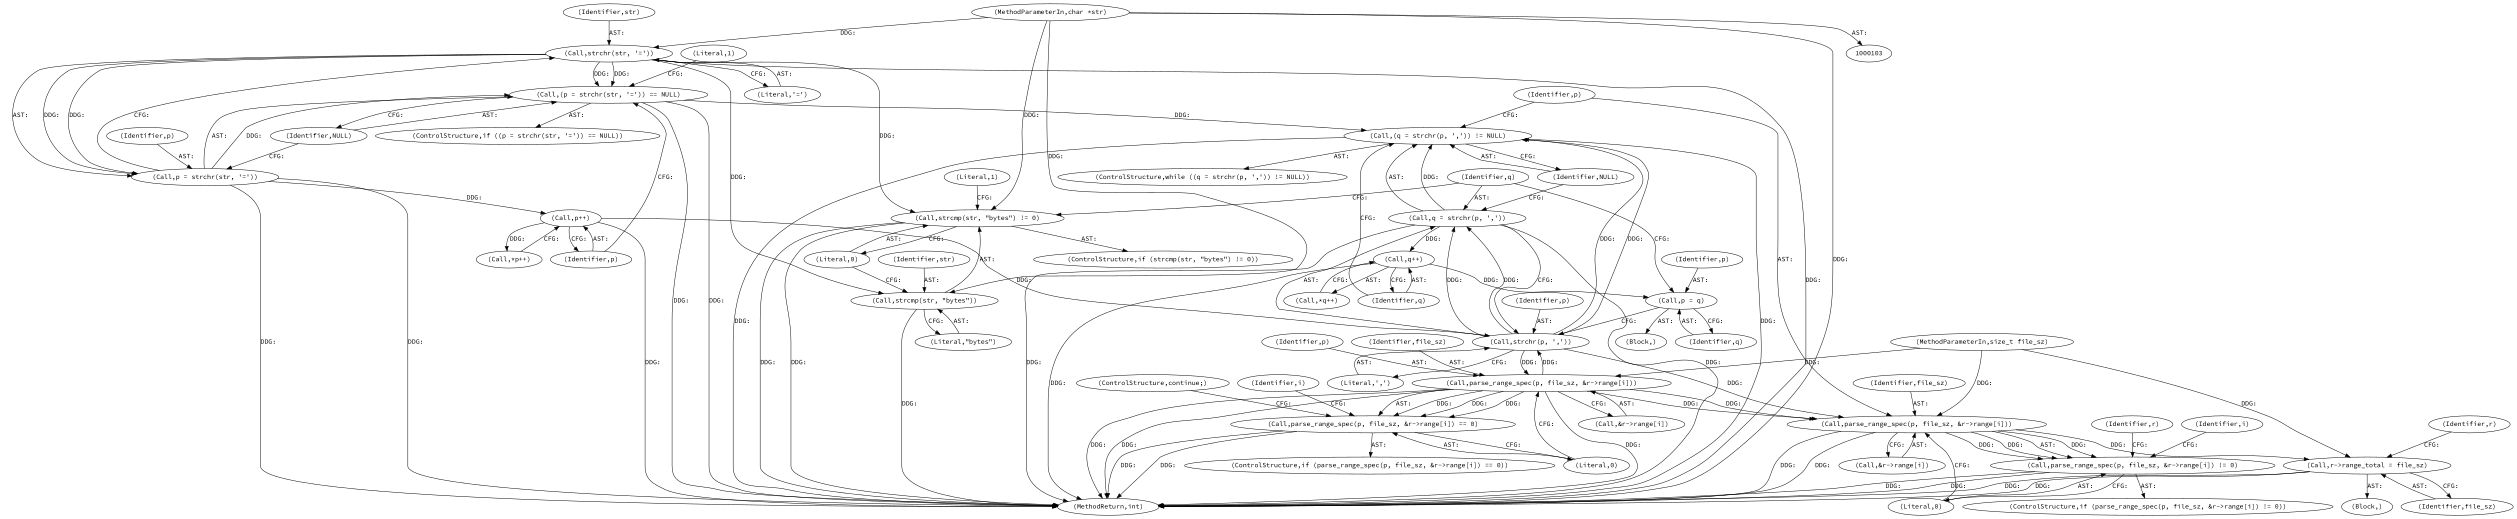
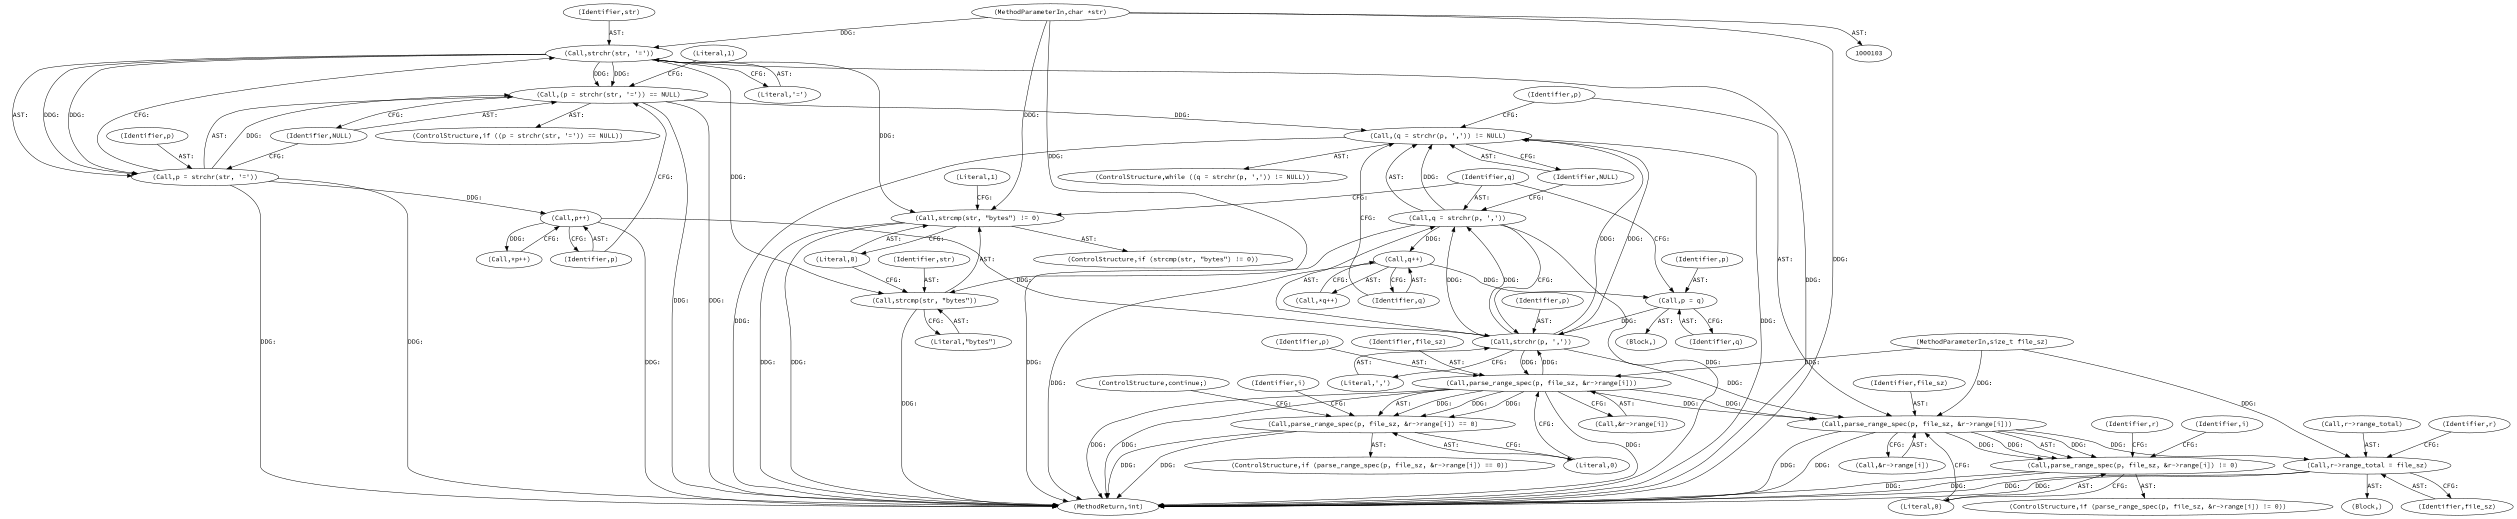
(1631, 321) -> (1631, 321)
none -> (2362, 424)
